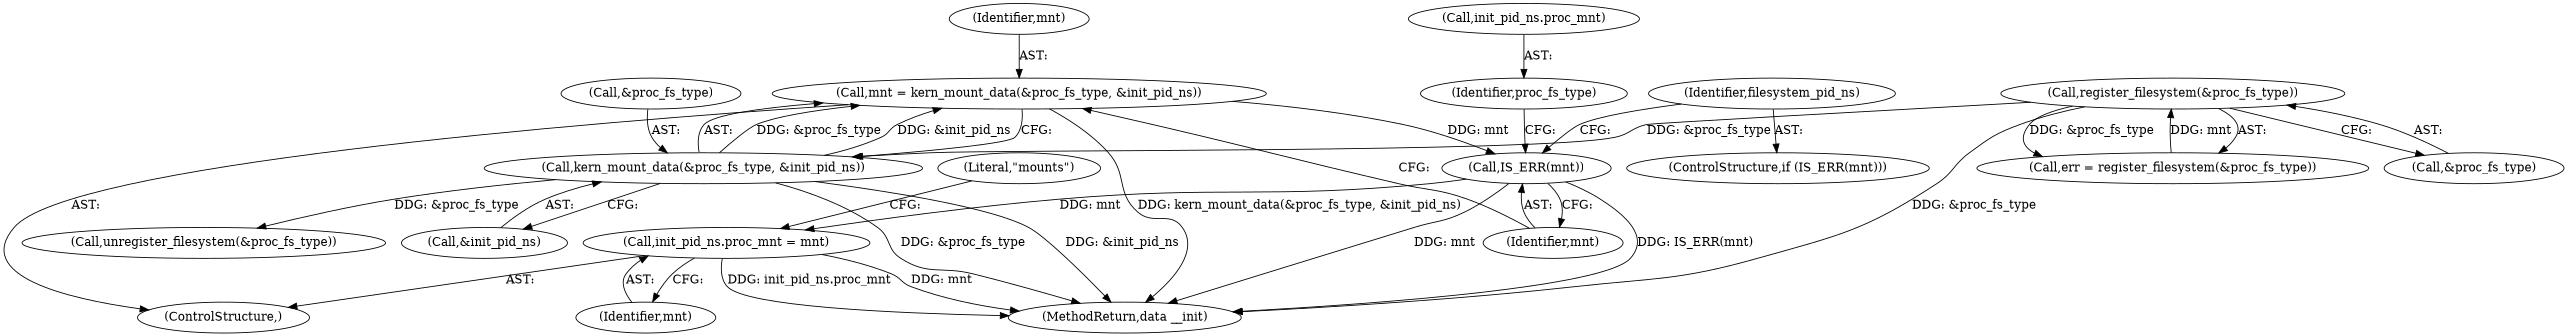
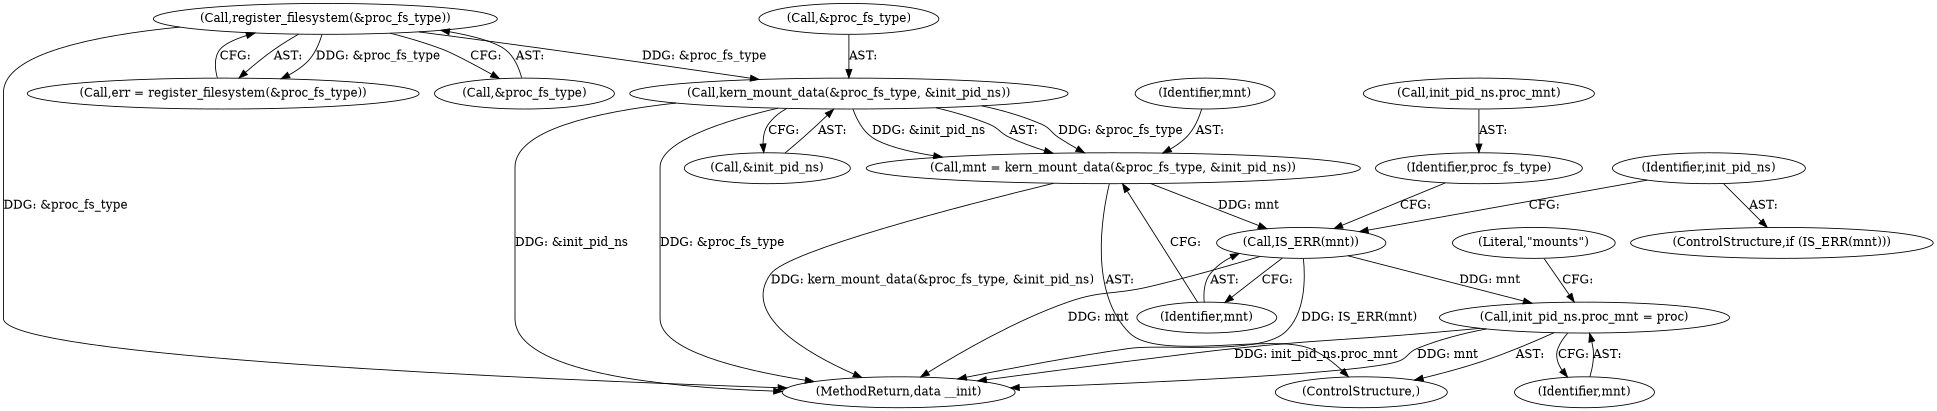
(1772, 94) -> (1709, 168)
(2201, 131) -> (237, 56)
(963, 147) -> none
(204, 243) -> none
(727, 243) -> (1584, 318)
